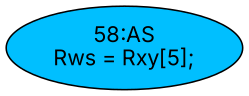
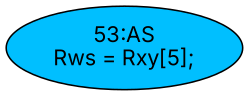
(124, 48) -> (124, 48)
